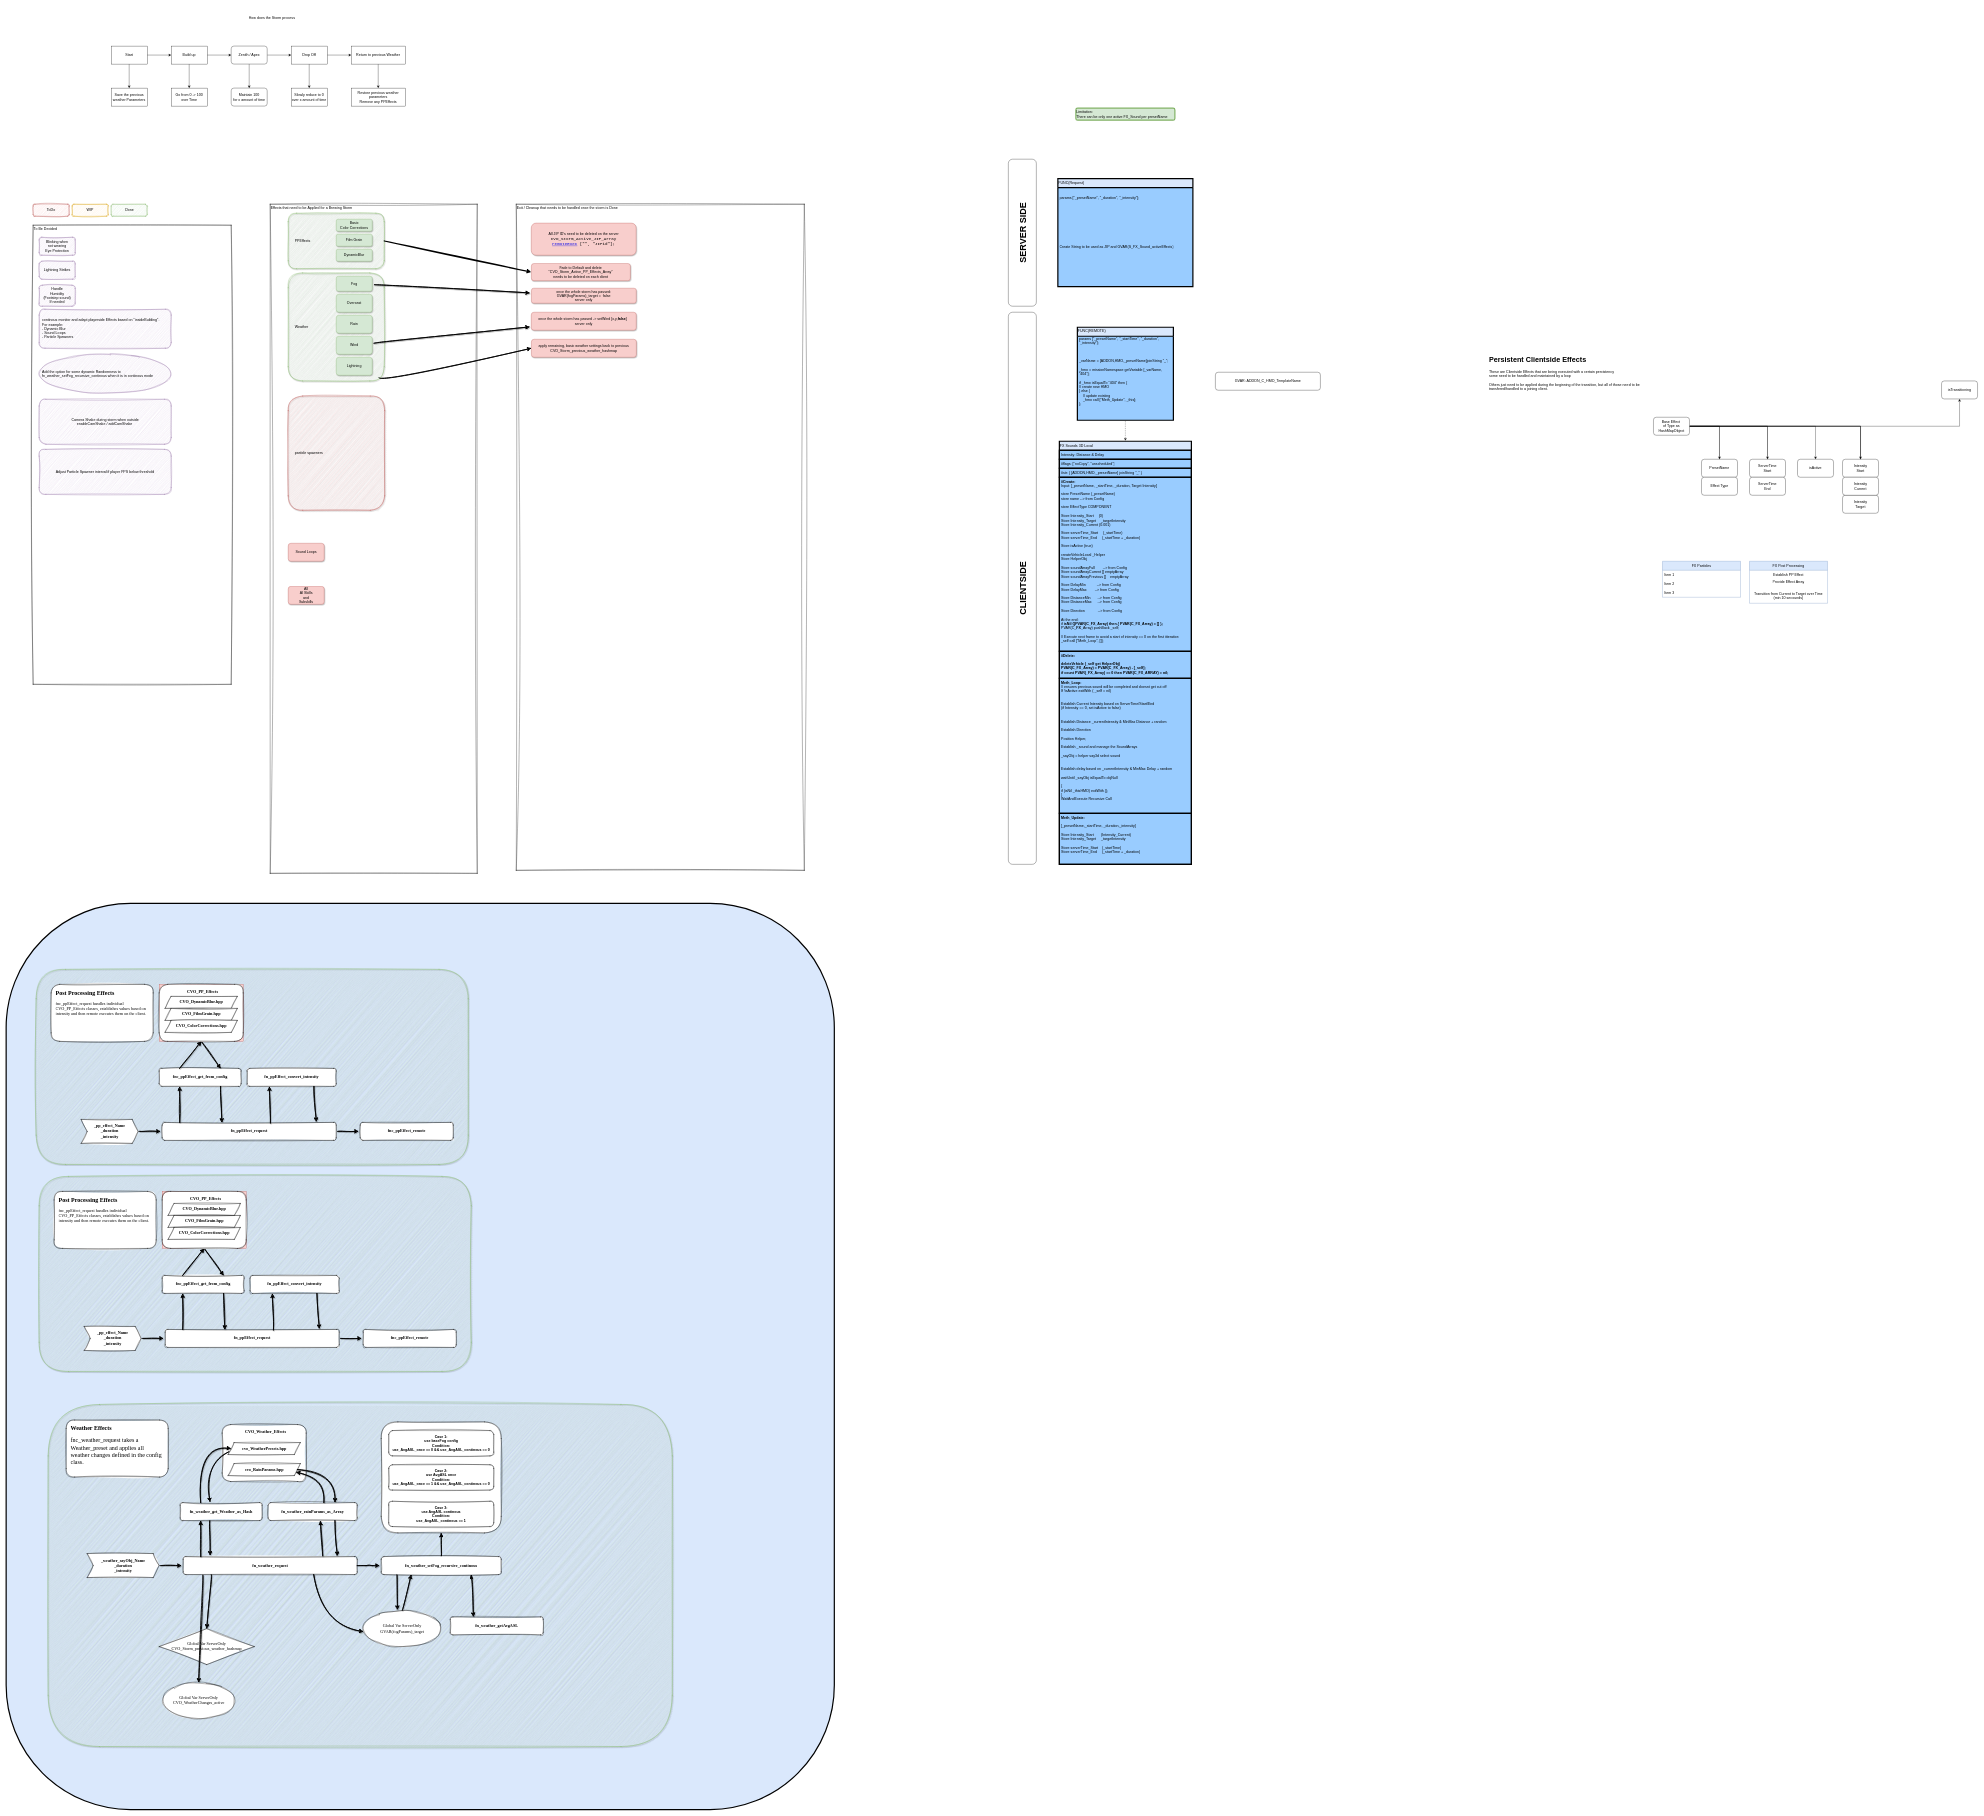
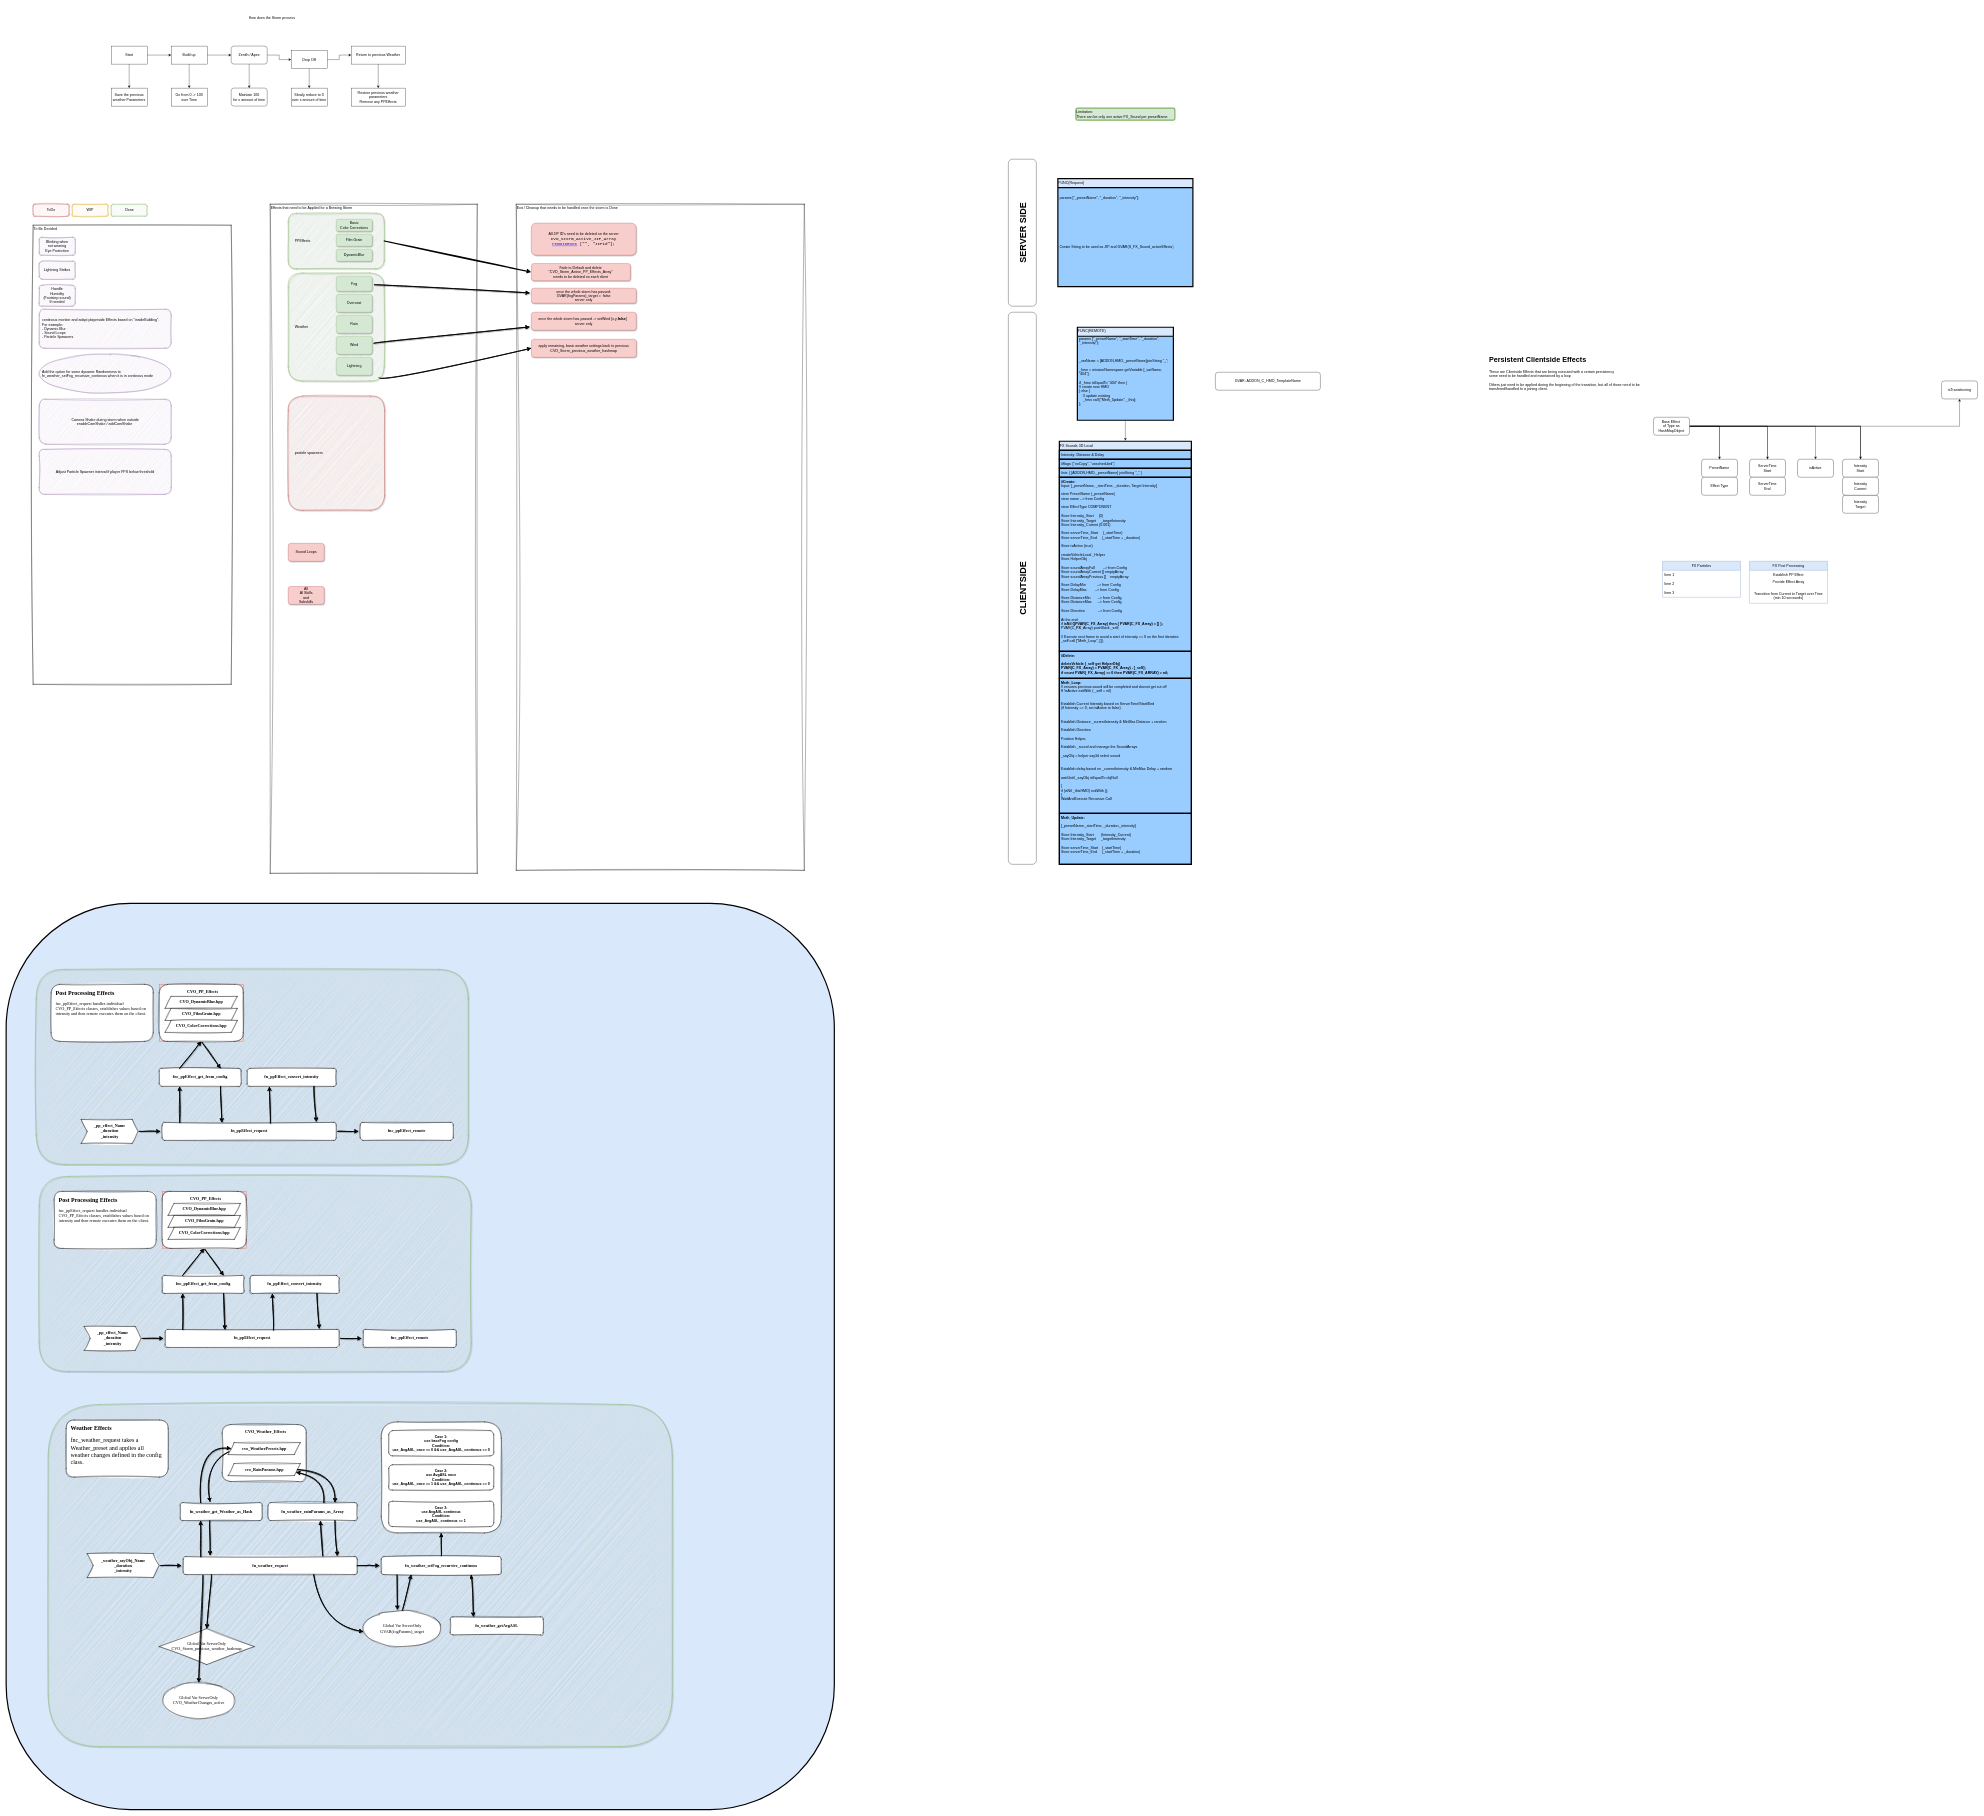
(309, 55) -> (309, 60)
(1125, 429) -> (1125, 429)
